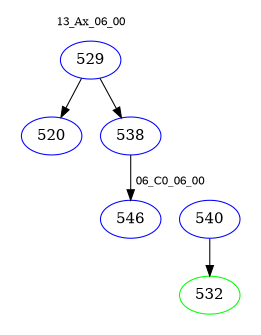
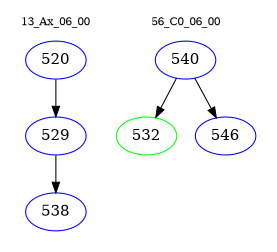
(74, 93) -> (56, 93)
(131, 178) -> (203, 93)
(170, 182) -> (186, 23)
